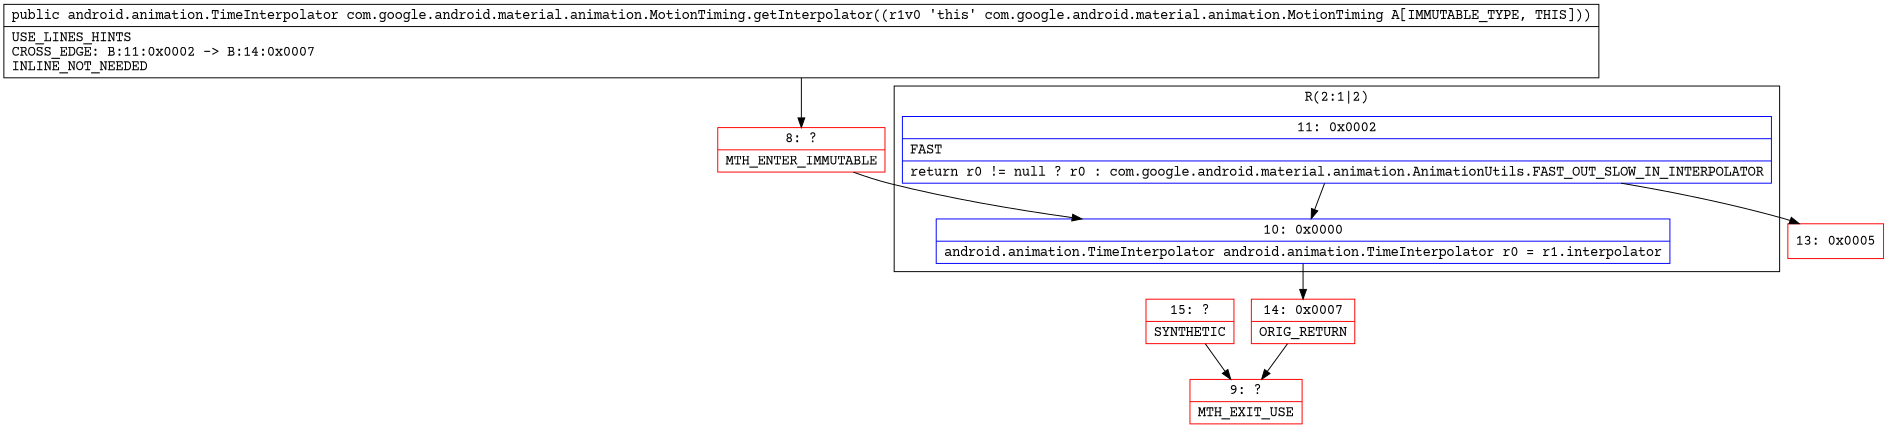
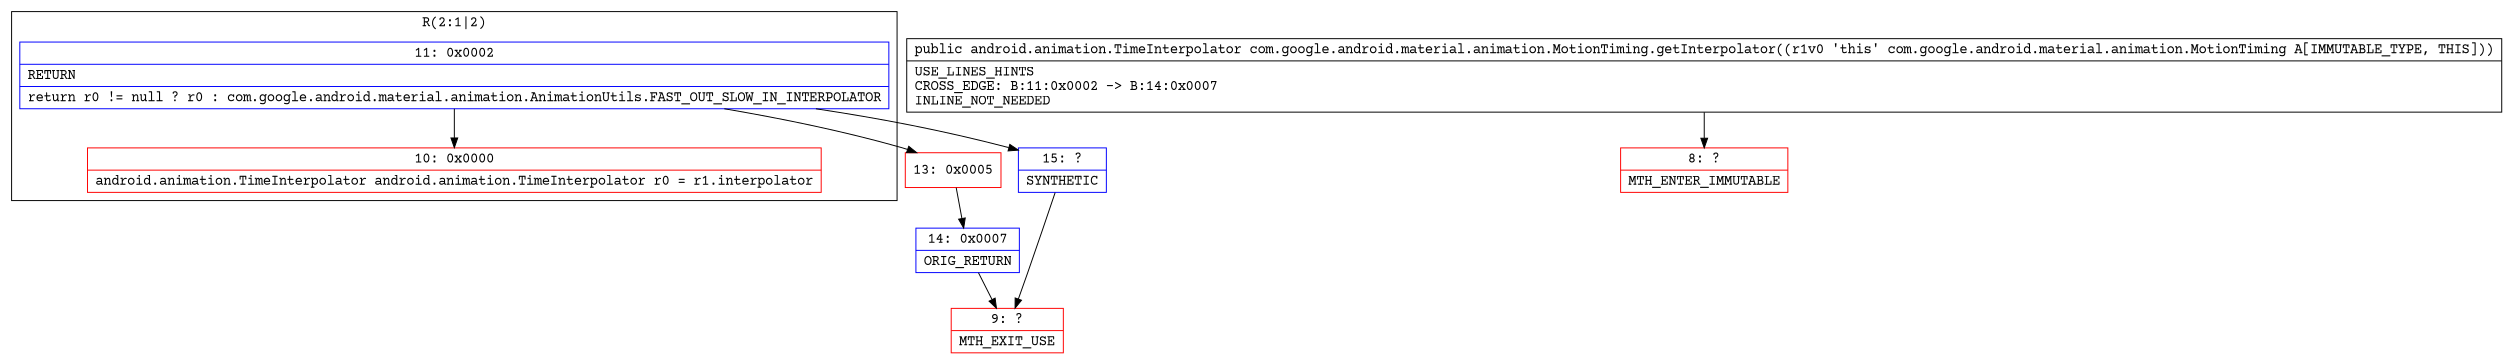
none -> (913, 126)
(927, 149) -> (52, 75)
(962, 199) -> none
(1303, 241) -> (454, 170)
(1303, 278) -> (959, 203)
(1190, 321) -> (1062, 170)
(1303, 321) -> (968, 250)
